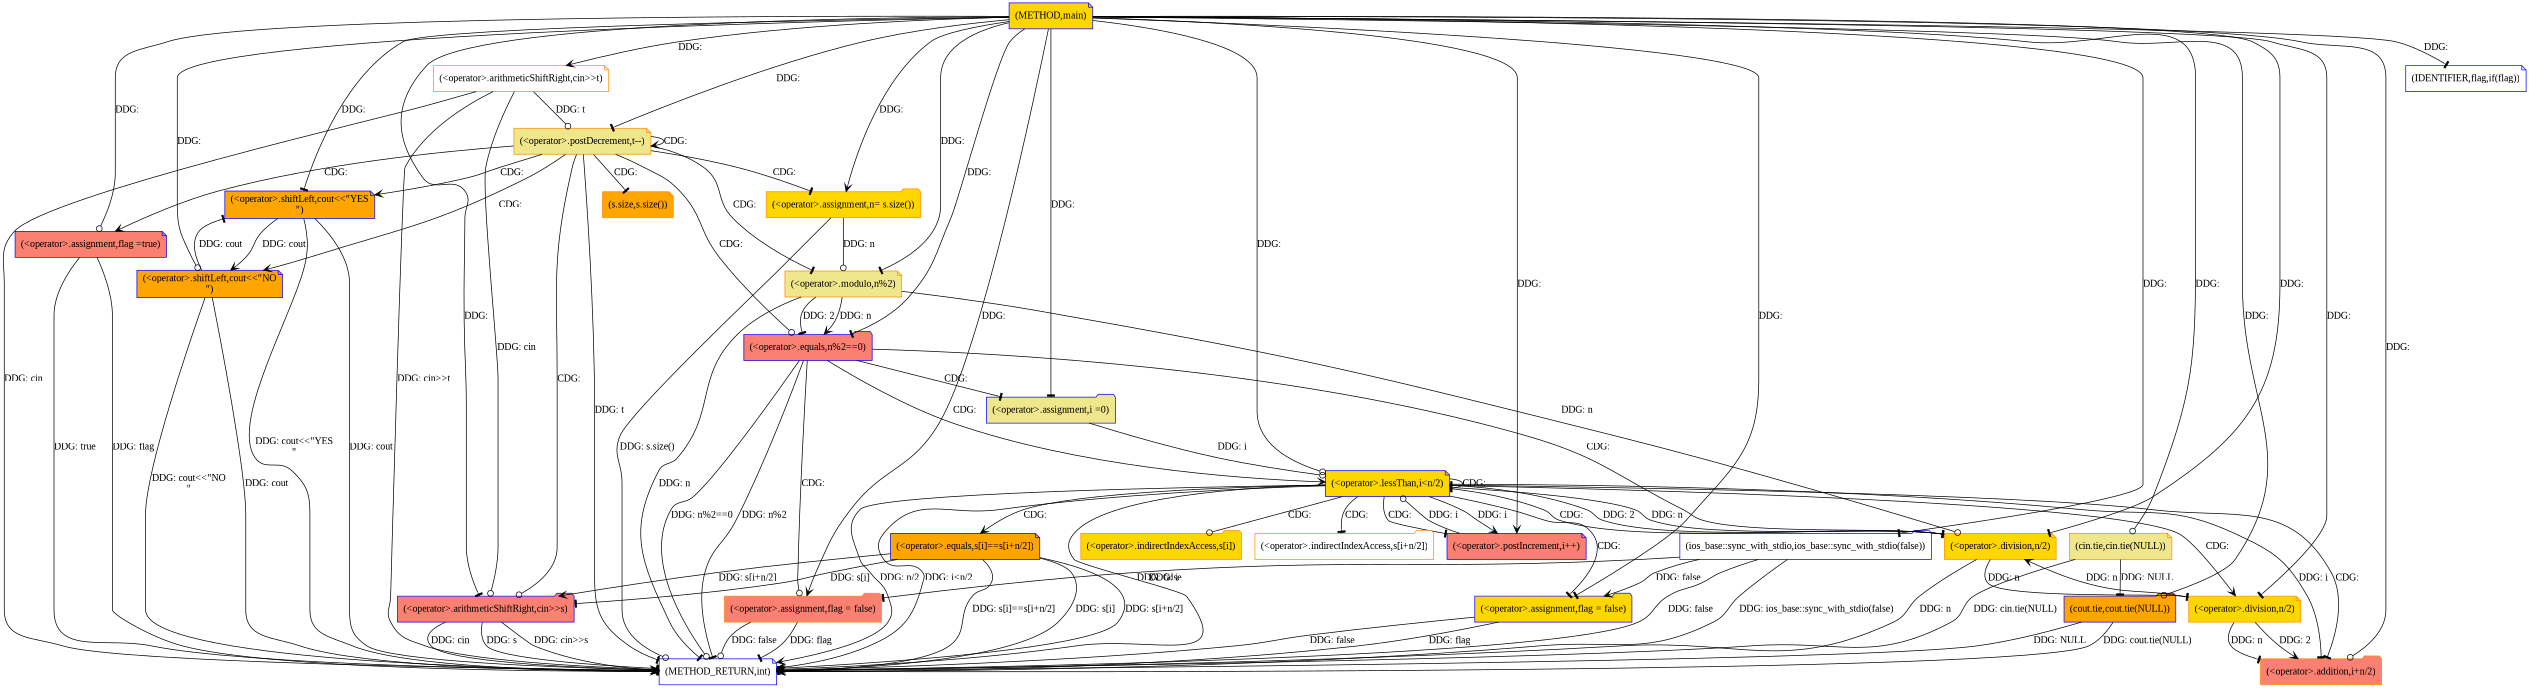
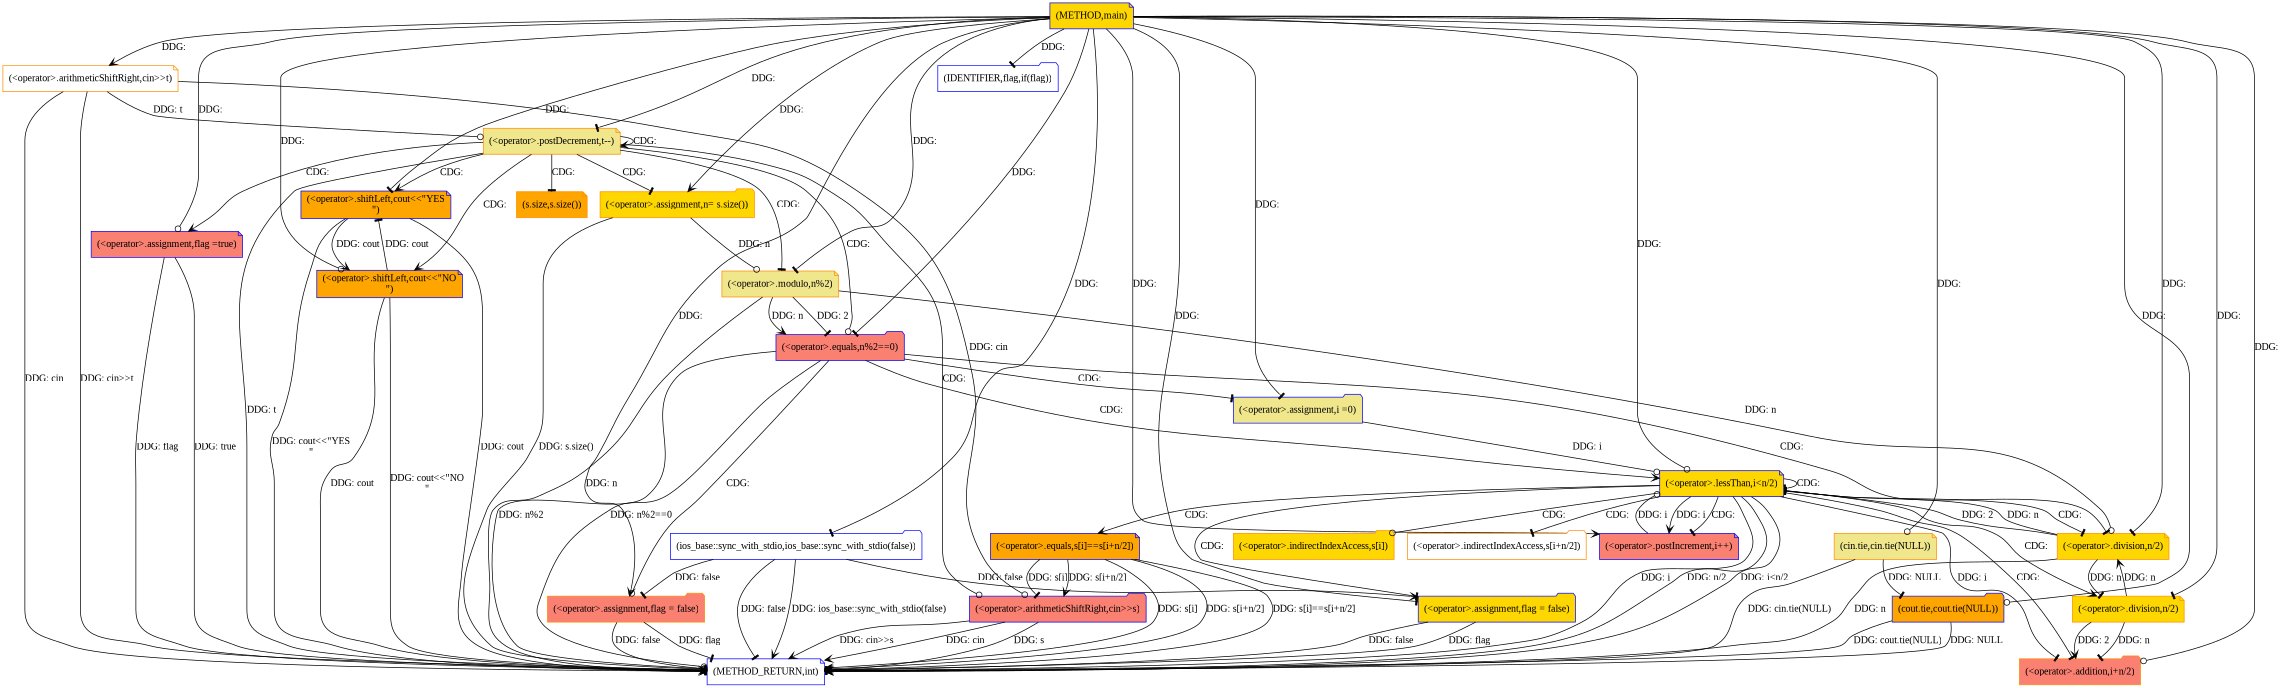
(432, 63) -> none
(2466, 79) -> (998, 79)
